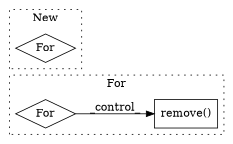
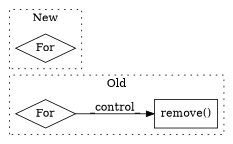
(117, 84) -> (117, 84)
